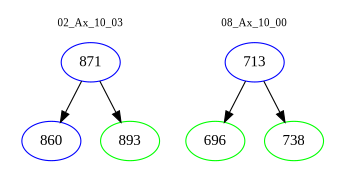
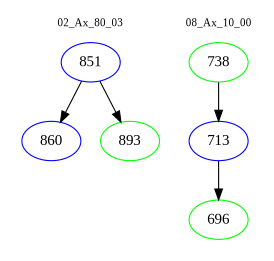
(91, 24) -> (91, 24)
(91, 62) -> (91, 62)
(272, 97) -> (219, 96)
